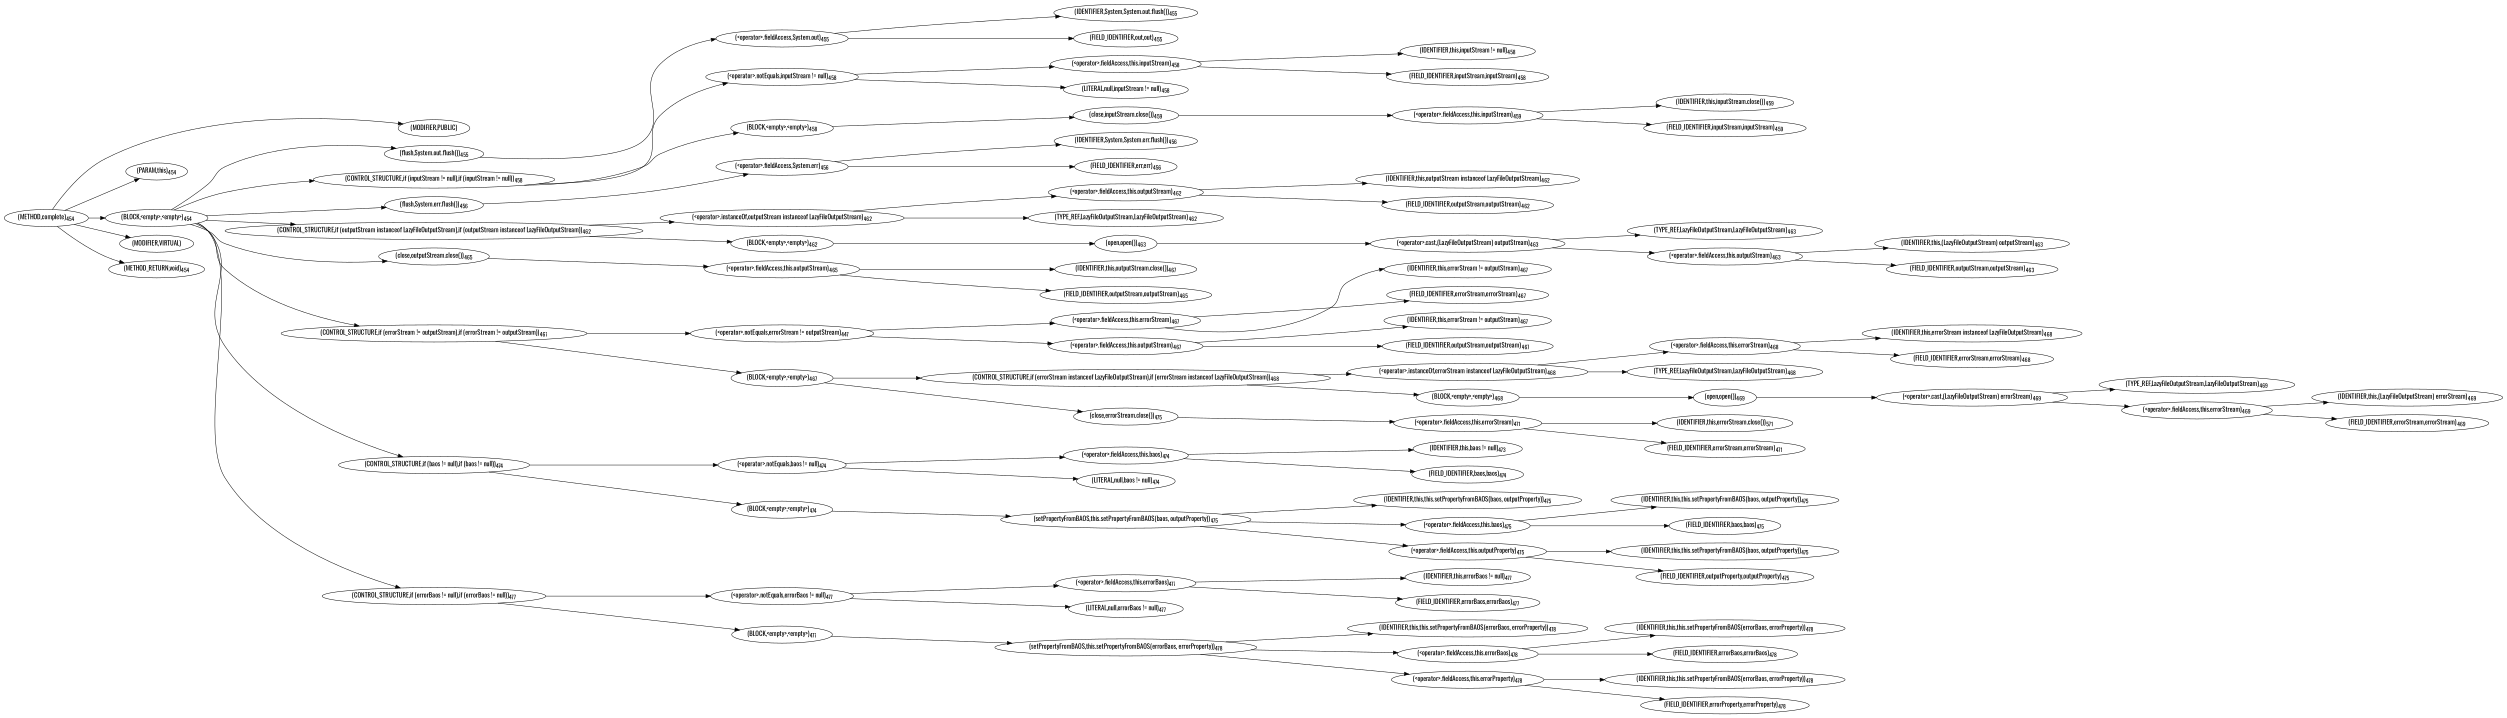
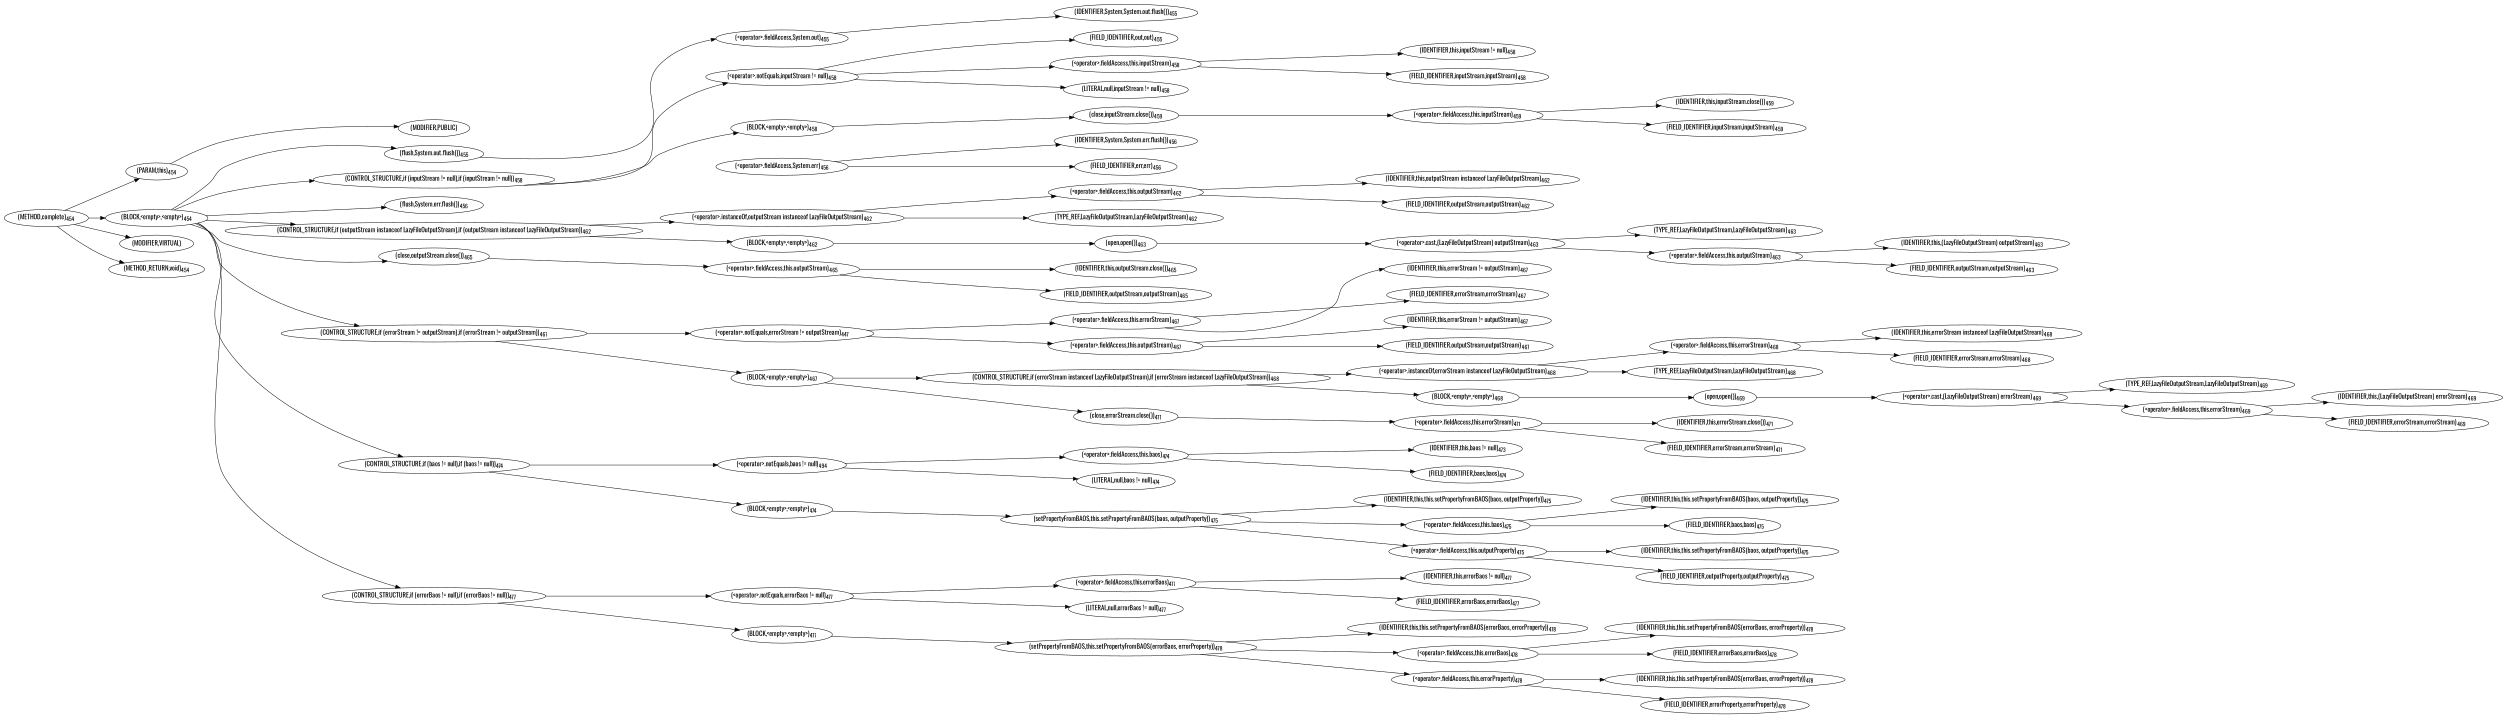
(958, 38) -> (943, 49)
(212, 126) -> (280, 132)
(614, 196) -> none
(1172, 269) -> (1172, 269)
(1158, 416) -> (1158, 416)
(1770, 423) -> (1770, 423)
(823, 464) -> (823, 464)
